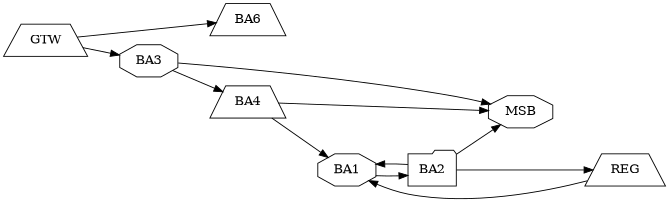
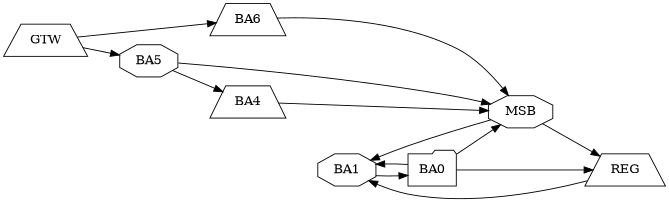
none -> (399, 29)
(149, 61) -> (149, 61)
(296, 135) -> (435, 137)
none -> (567, 138)
(432, 170) -> (432, 170)
